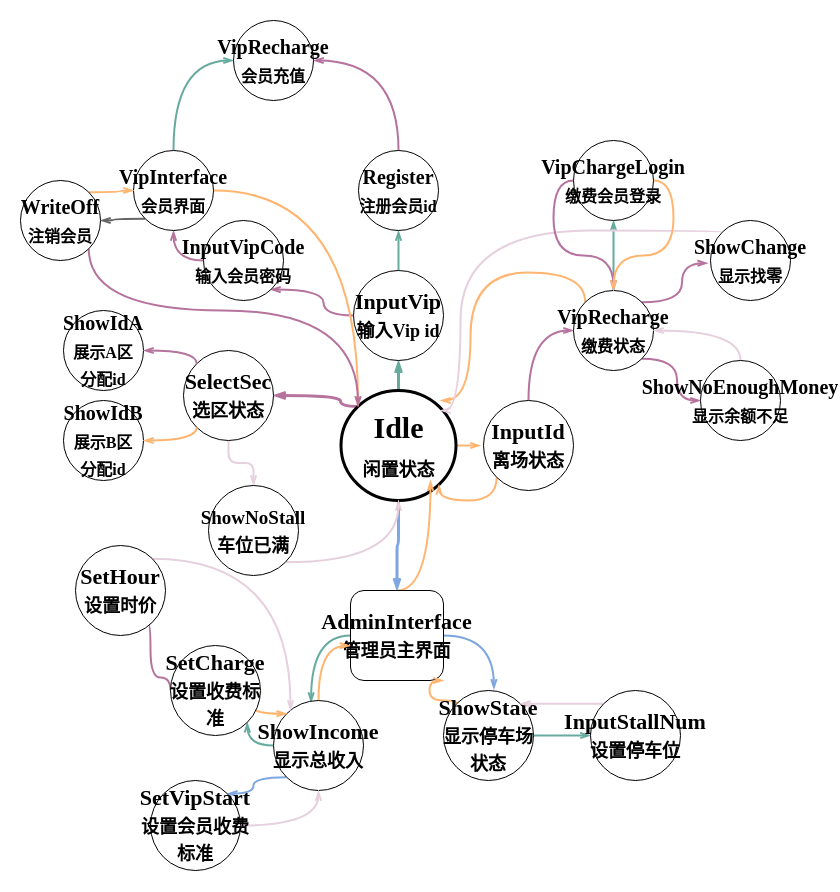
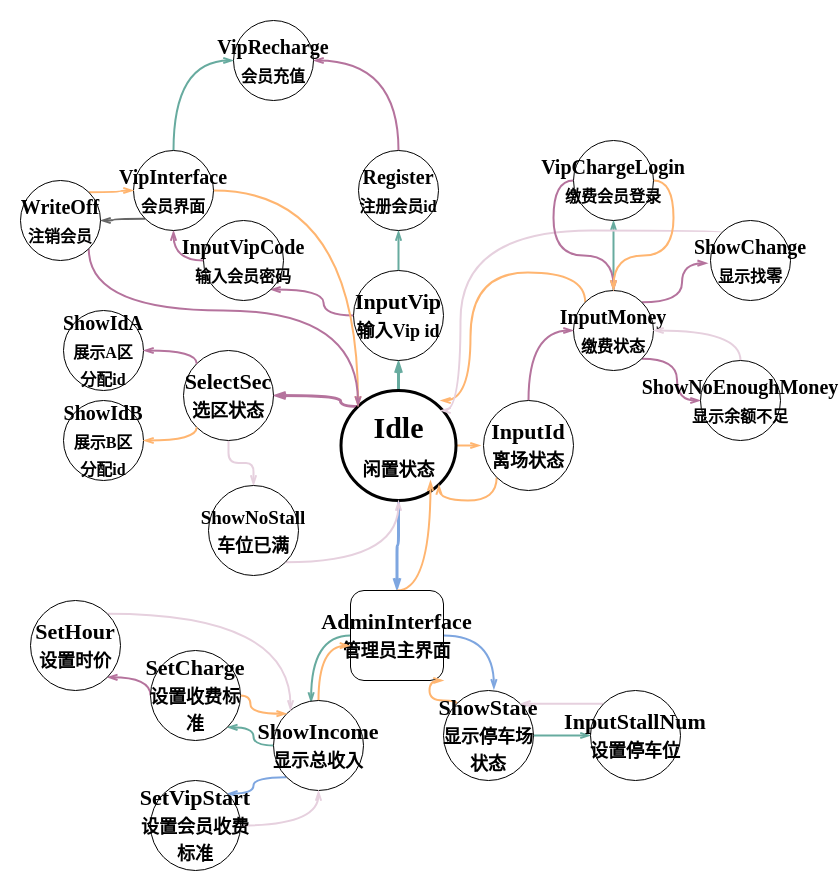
(614, 331) -> (614, 331)
(121, 591) -> (76, 646)
(216, 691) -> (196, 696)
